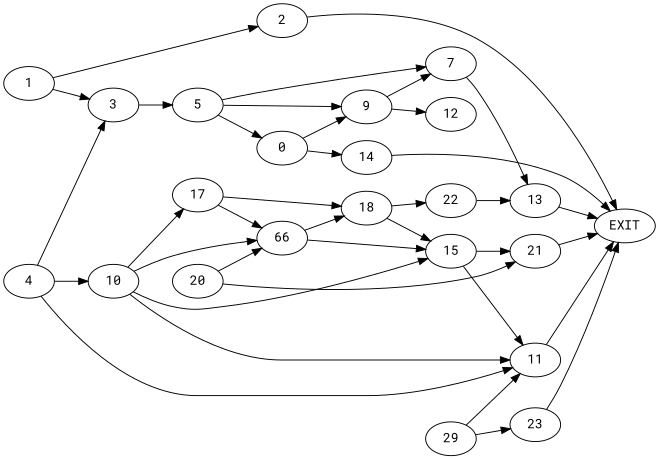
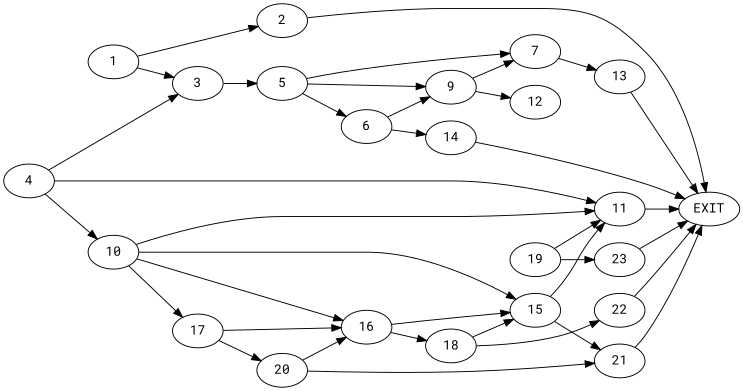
(282, 148) -> (367, 127)
(277, 201) -> (236, 349)
(489, 201) -> (663, 265)
(282, 238) -> (367, 327)
(451, 439) -> (535, 260)
